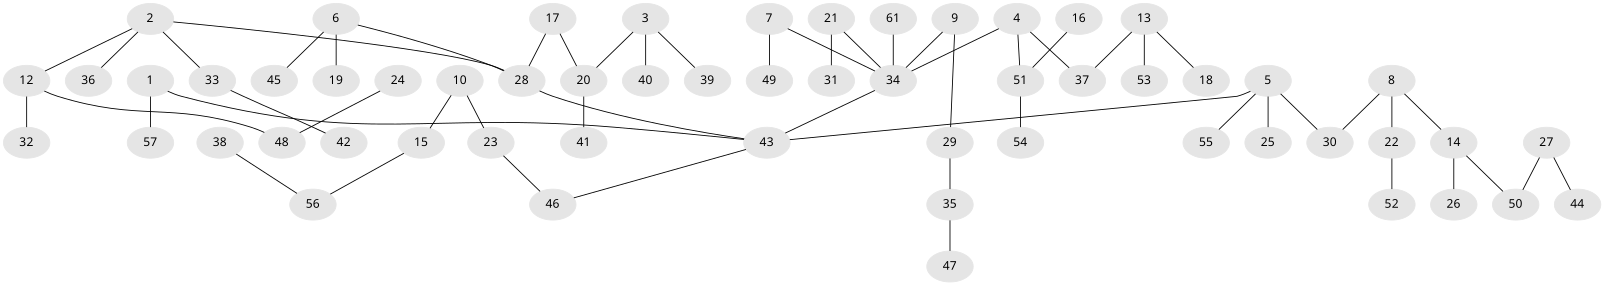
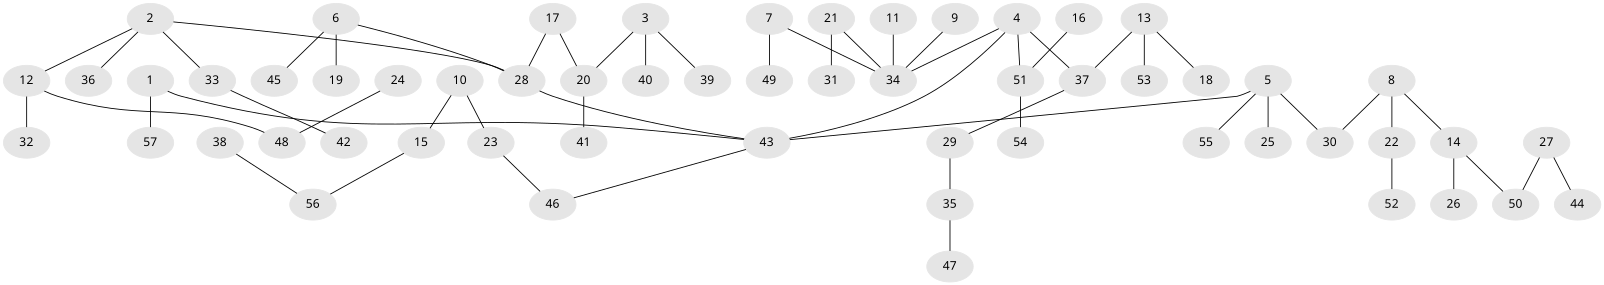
(893, 19) -> (893, 19)
(953, 81) -> (1026, 108)
(830, 112) -> (907, 105)
